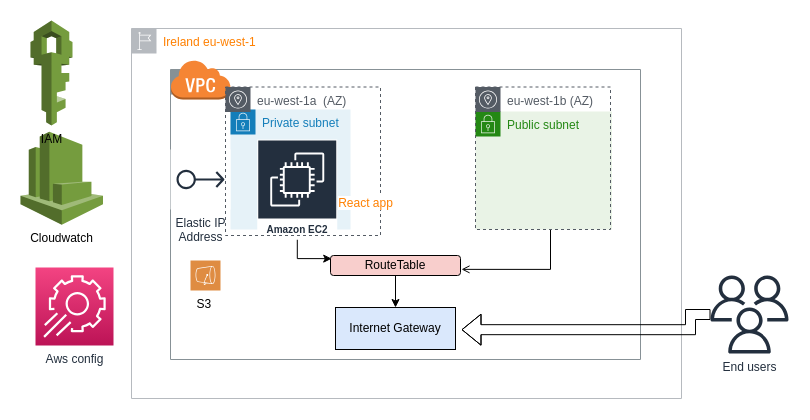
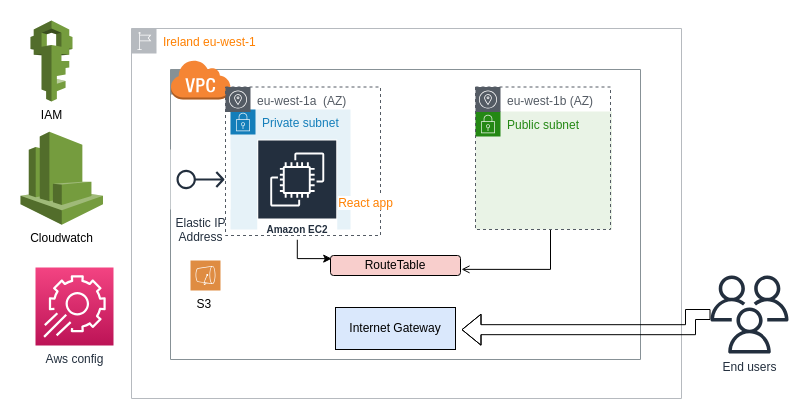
(52, 73) -> (52, 61)
(396, 296) -> none
